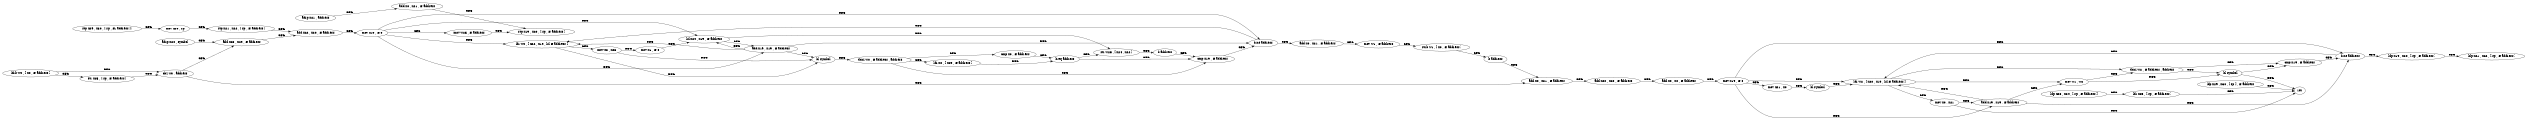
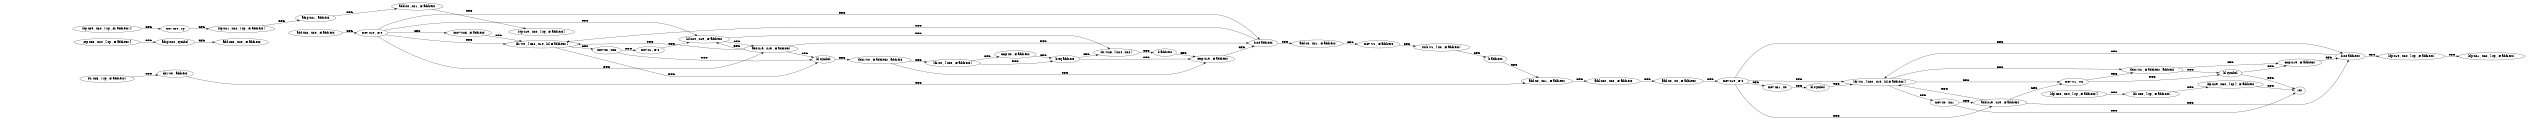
(280, 31) -> (280, 23)
(499, 32) -> (503, 38)
(278, 38) -> none
none -> (107, 42)
(950, 56) -> (985, 59)
(207, 58) -> none
(31, 73) -> none
(2236, 94) -> (2189, 90)
